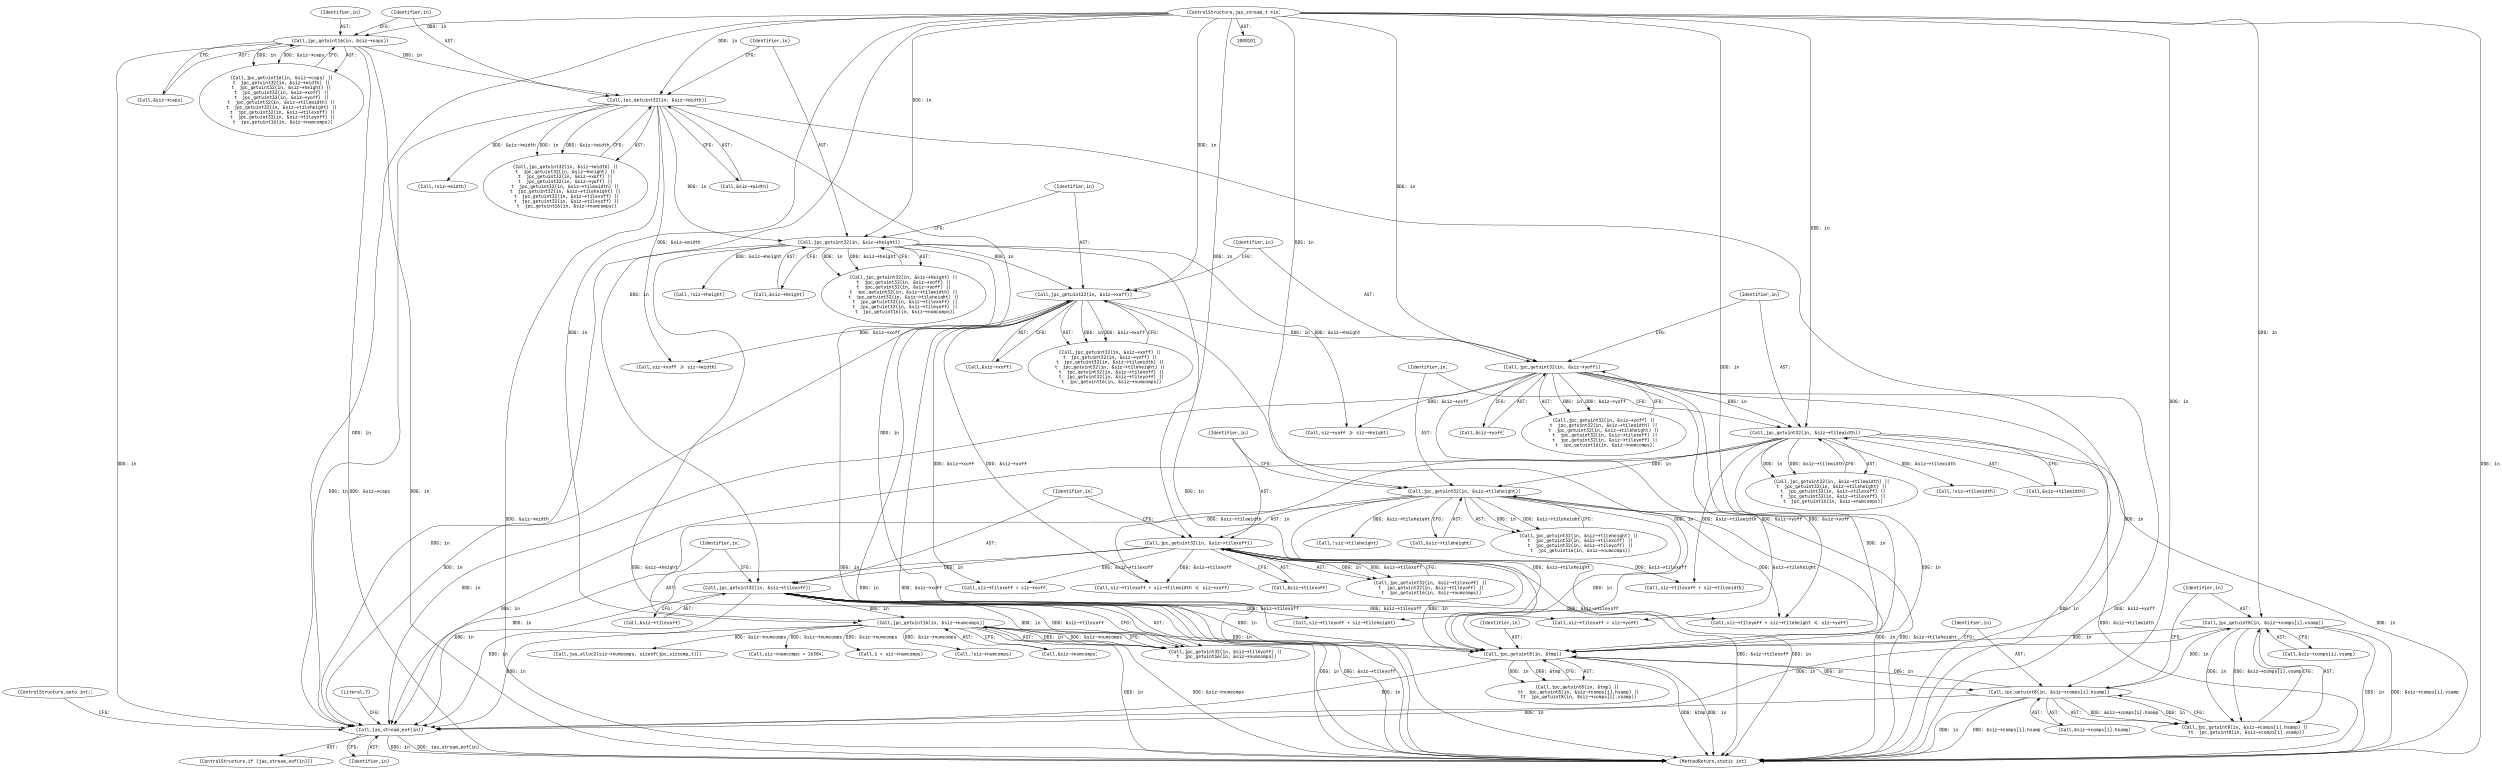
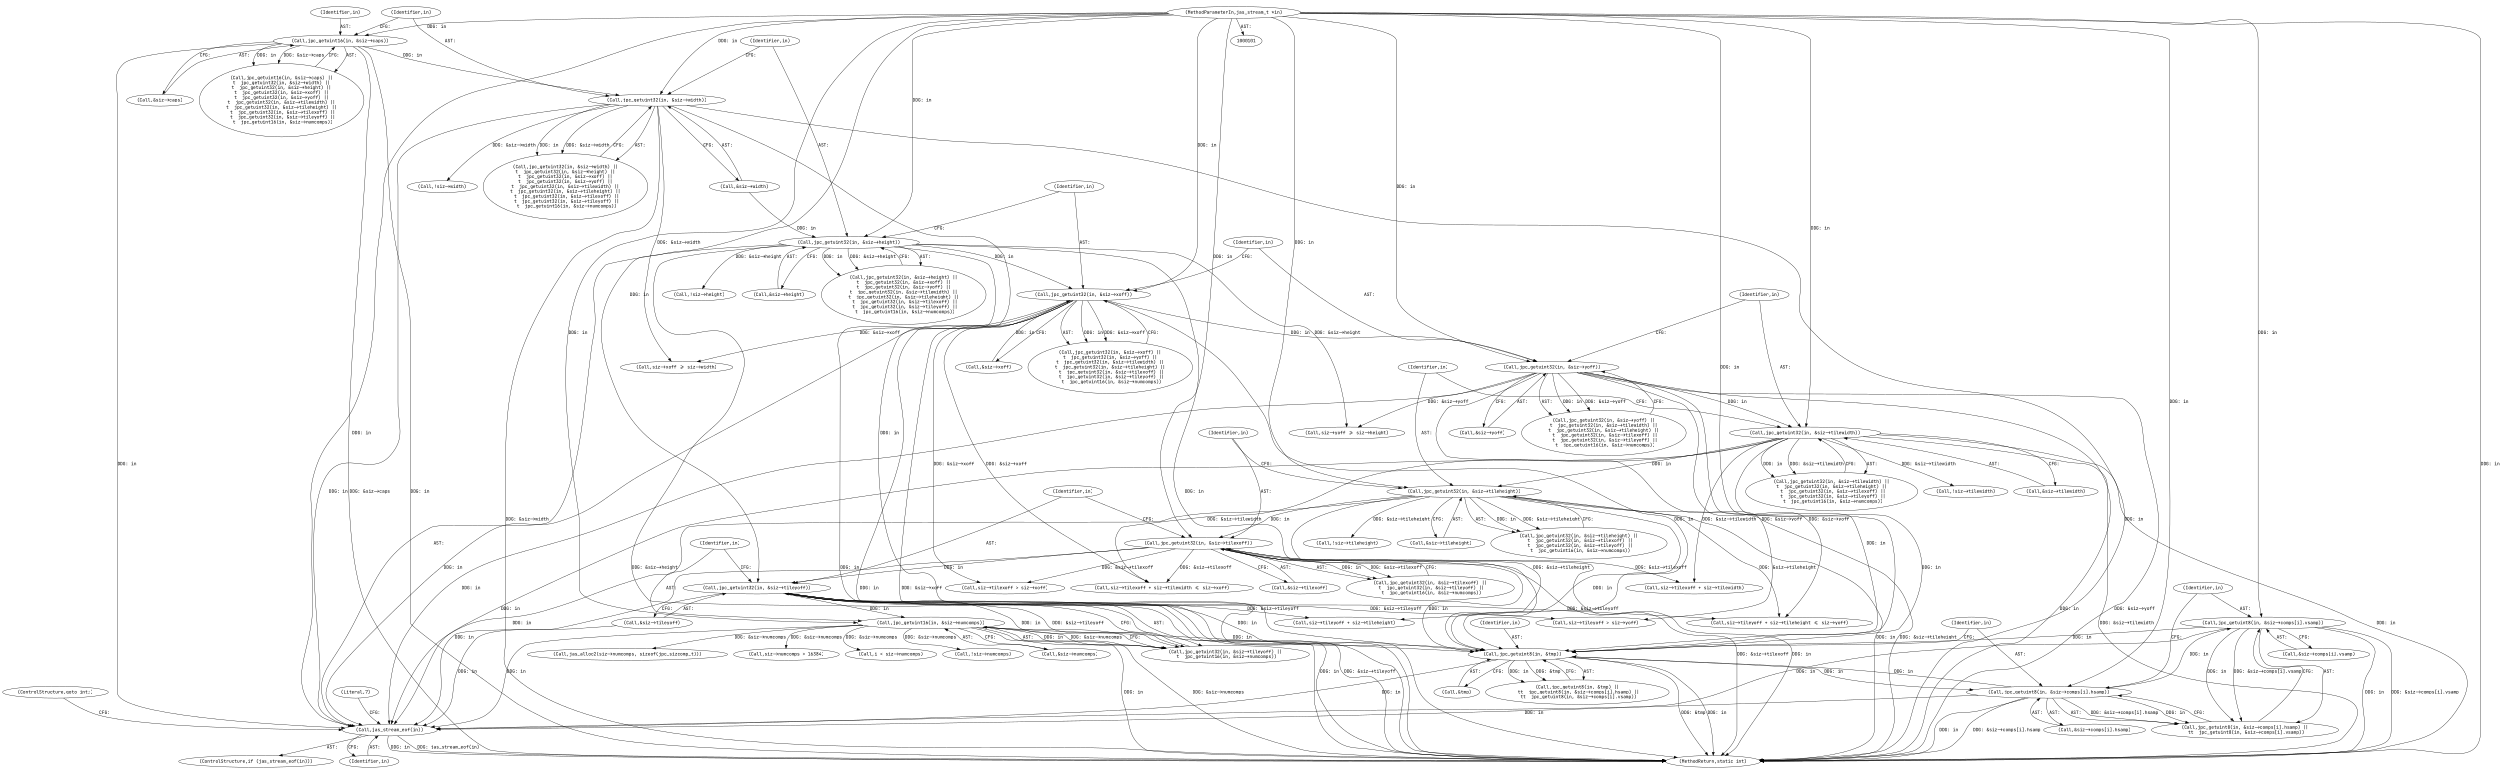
(1234, 12) -> (1234, 12)
(679, 210) -> (778, 219)
(1025, 333) -> (1025, 333)
(1280, 519) -> (1280, 519)
(440, 543) -> (440, 543)
(571, 632) -> (488, 633)
none -> (1457, 692)
